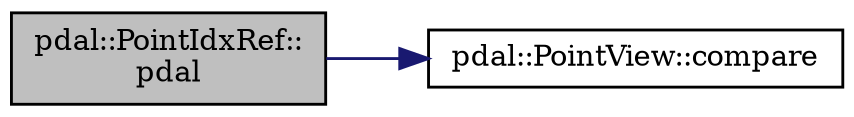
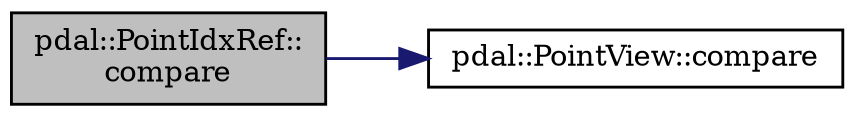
(169, 59) -> (169, 59)
